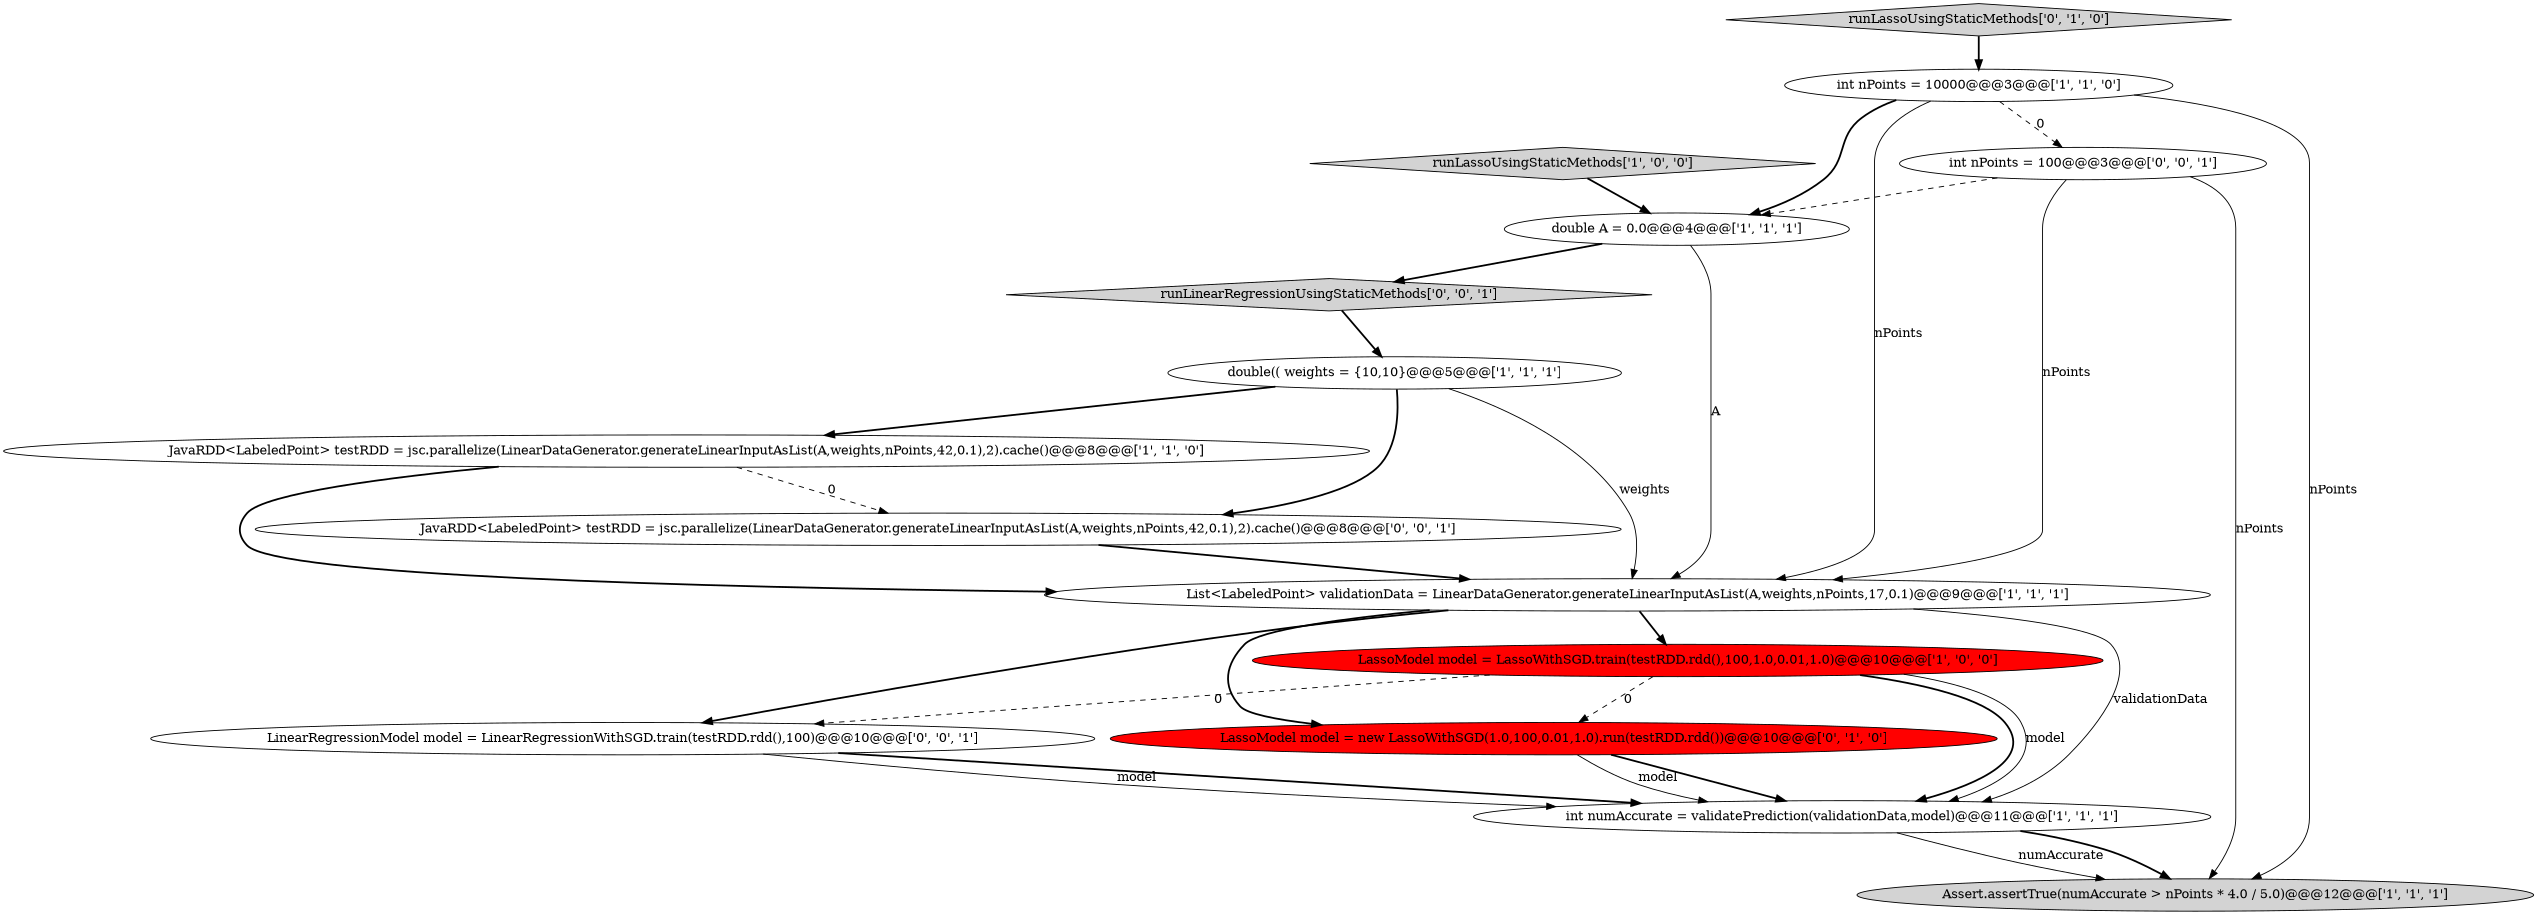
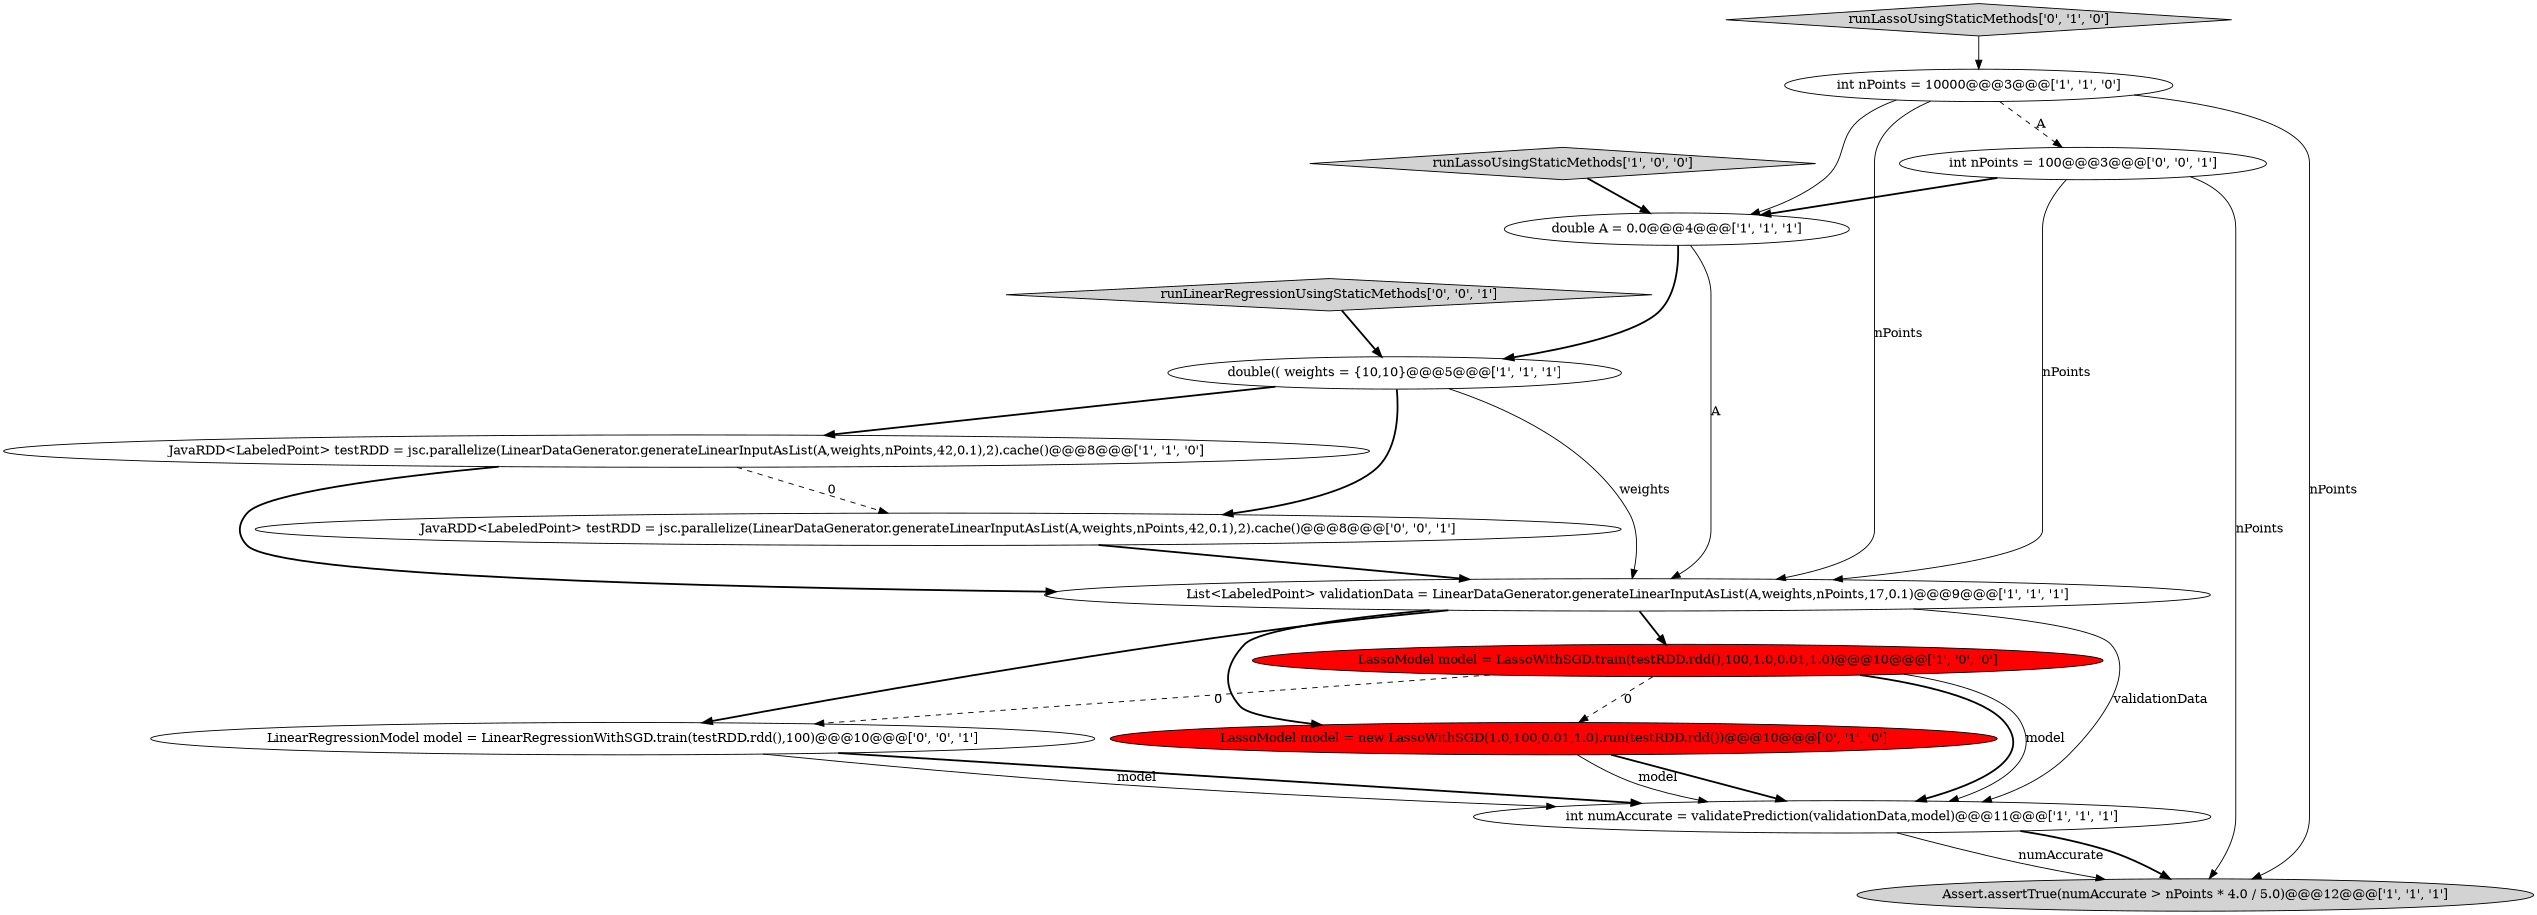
(1979, 48) -> (1979, 48)
(2041, 124) -> (2041, 124)
(1837, 164) -> (1837, 164)
(1884, 196) -> (1884, 196)
(1503, 262) -> (1623, 331)
